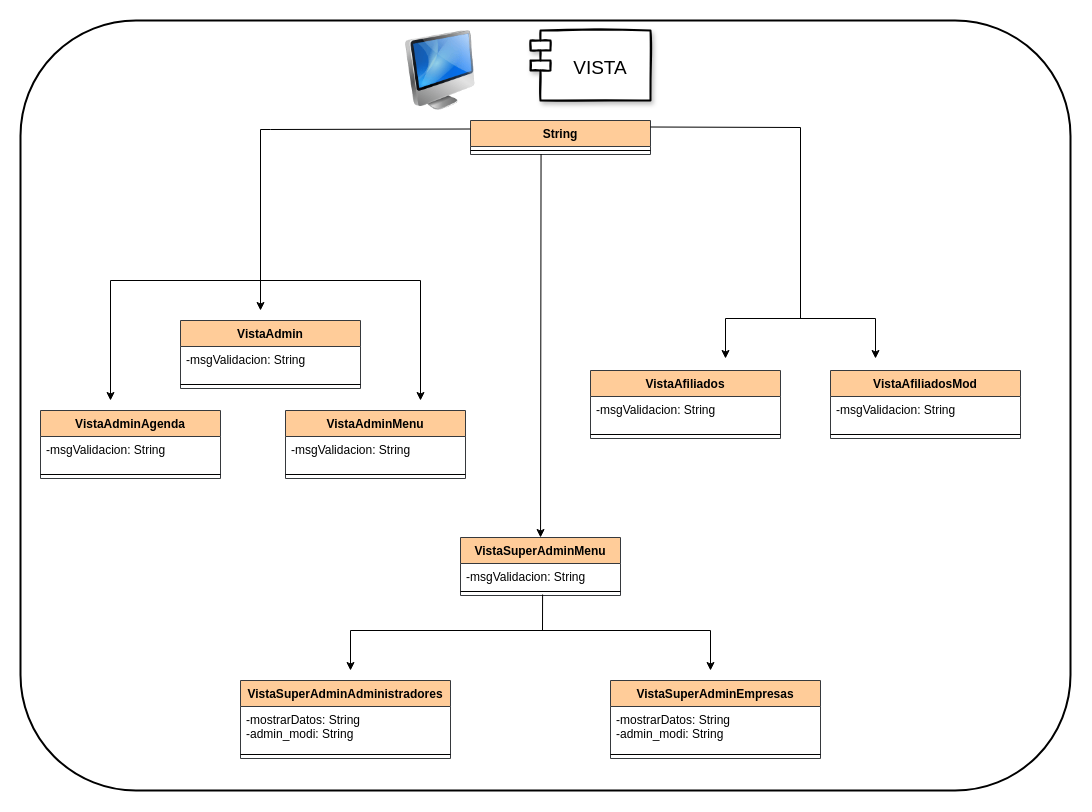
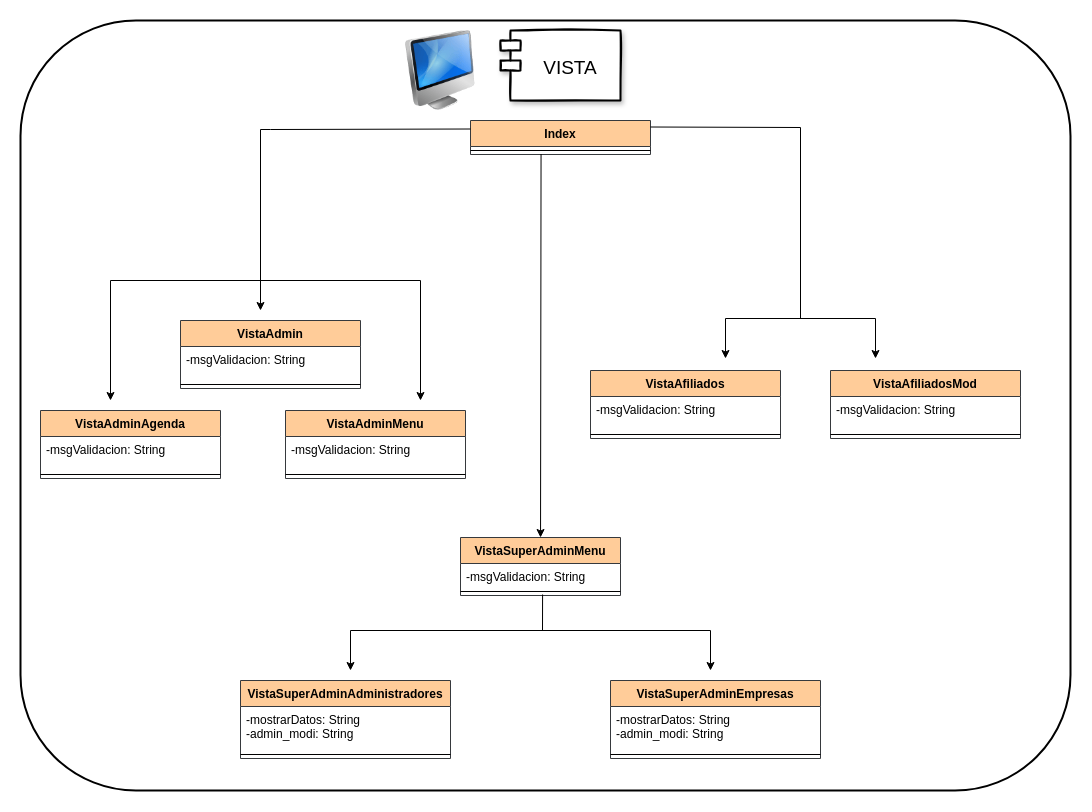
(591, 66) -> (561, 66)
(560, 134) -> (560, 134)
